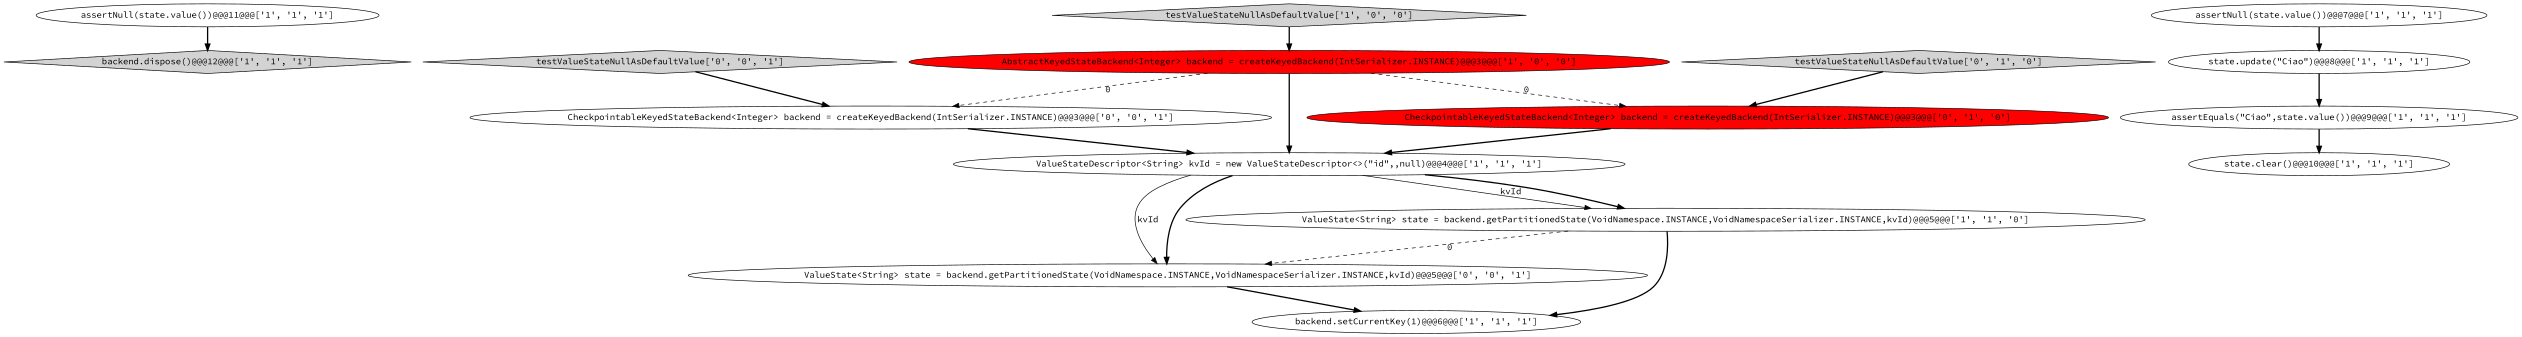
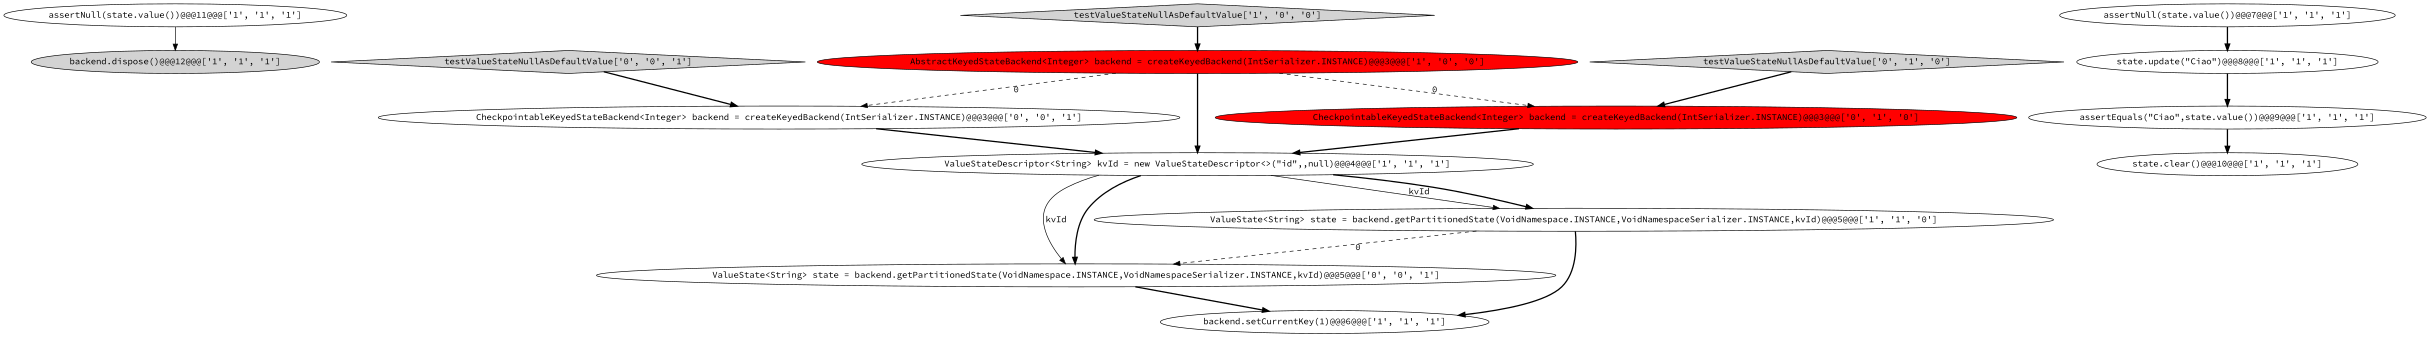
(208, 35) -> (175, 35)
(208, 62) -> (175, 62)
